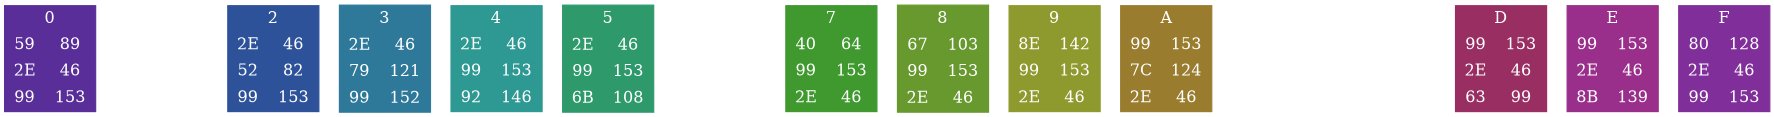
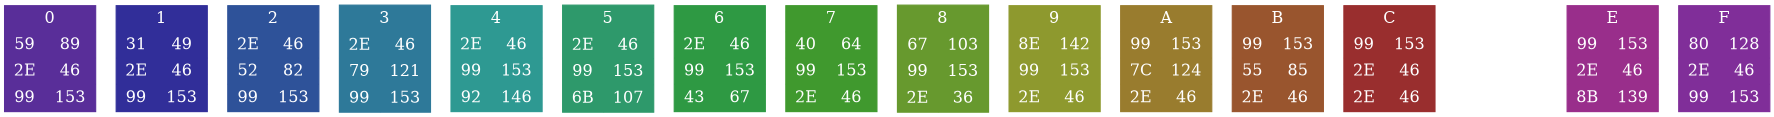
none -> (162, 59)
none -> (720, 59)
none -> (1278, 59)
none -> (1389, 59)
(1501, 59) -> none
(405, 98) -> (405, 98)
(629, 98) -> (629, 98)
(964, 98) -> (964, 98)
